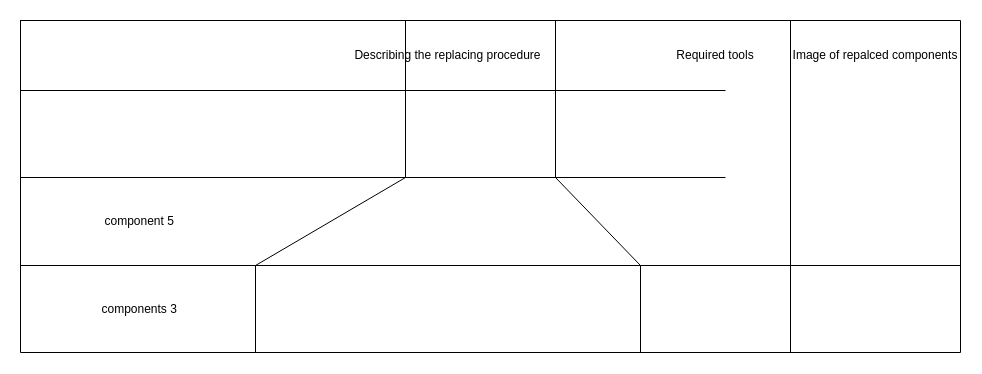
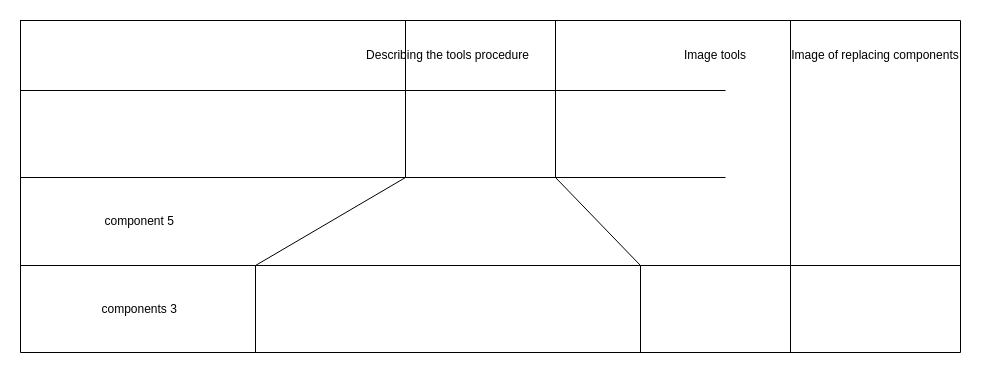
(448, 56) -> (448, 56)
(716, 56) -> (716, 56)
(876, 56) -> (876, 56)
